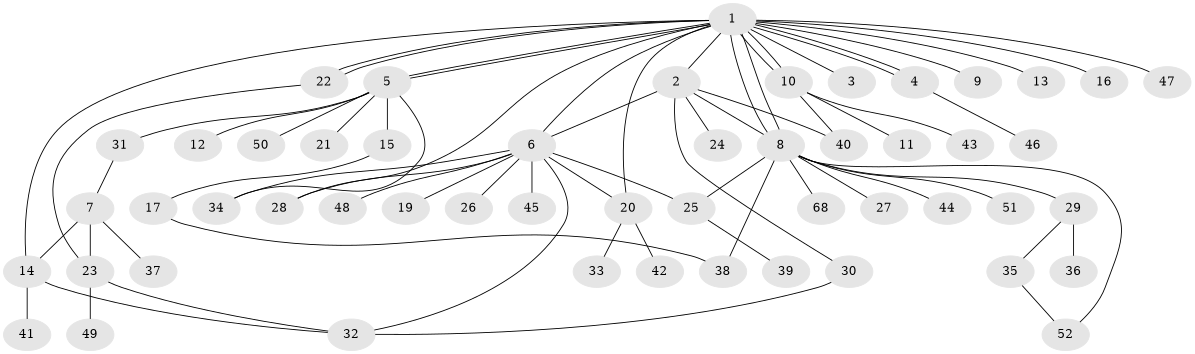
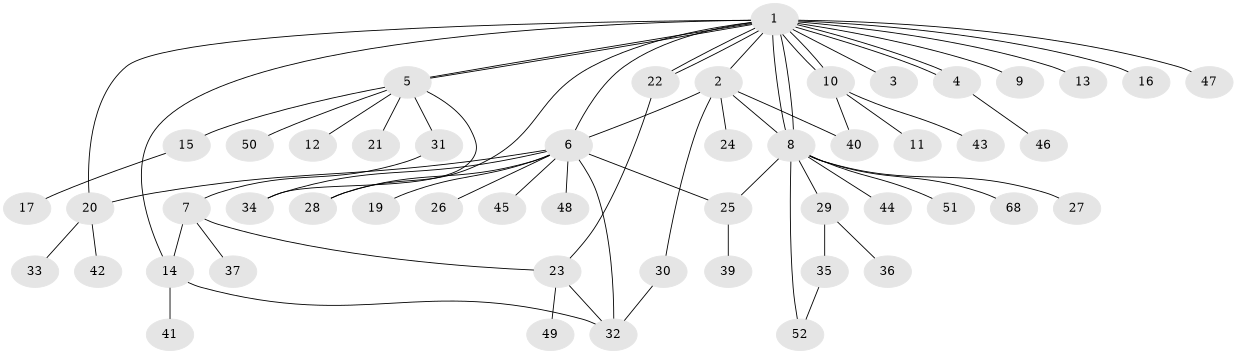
(723, 272) -> none
